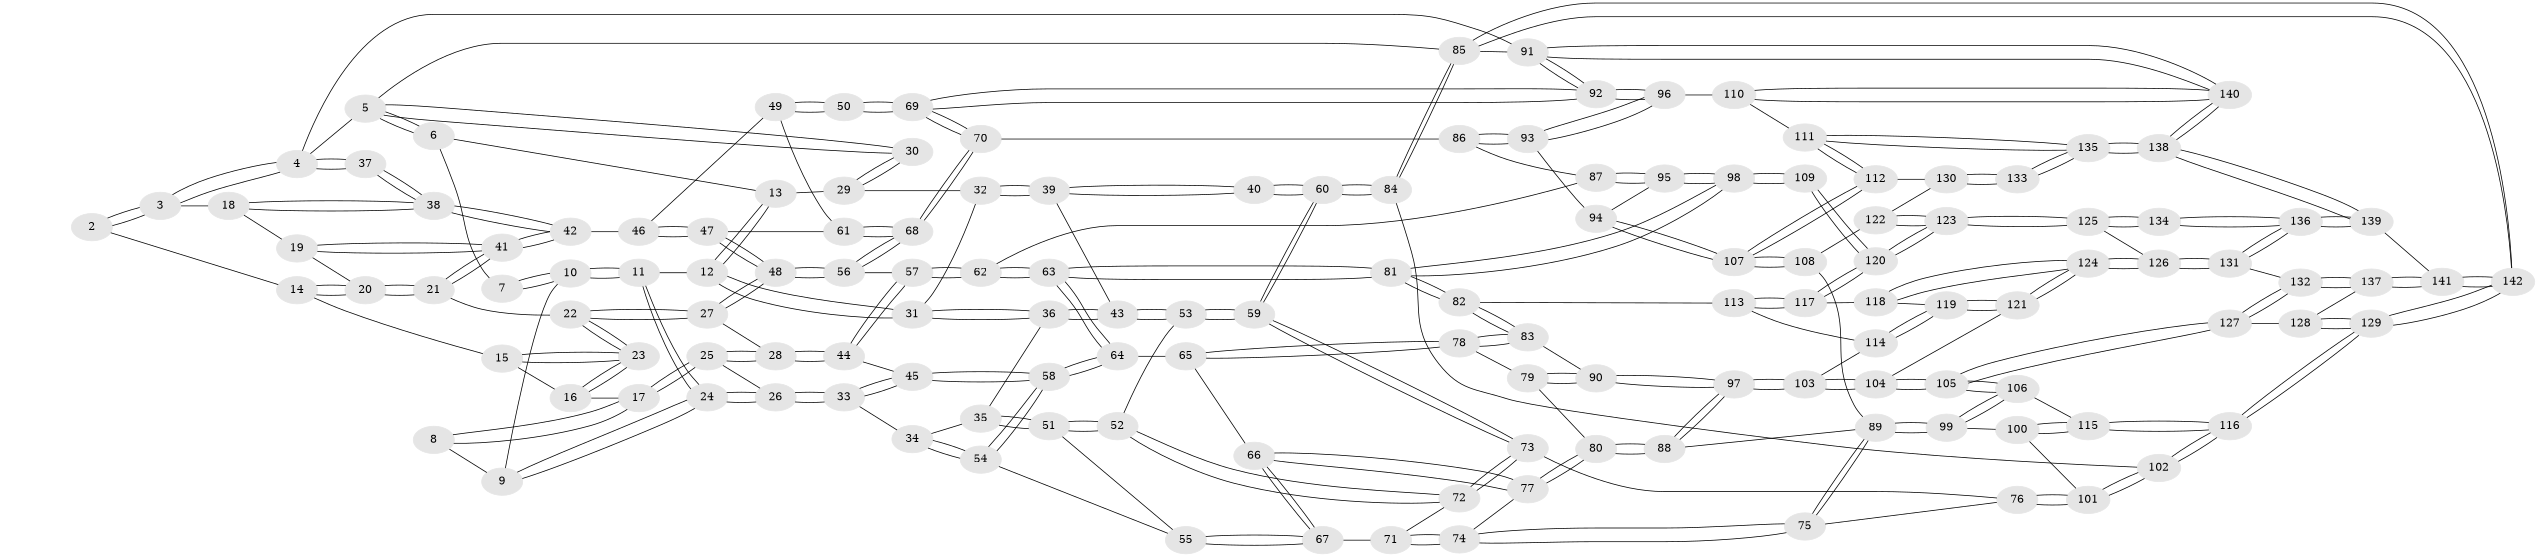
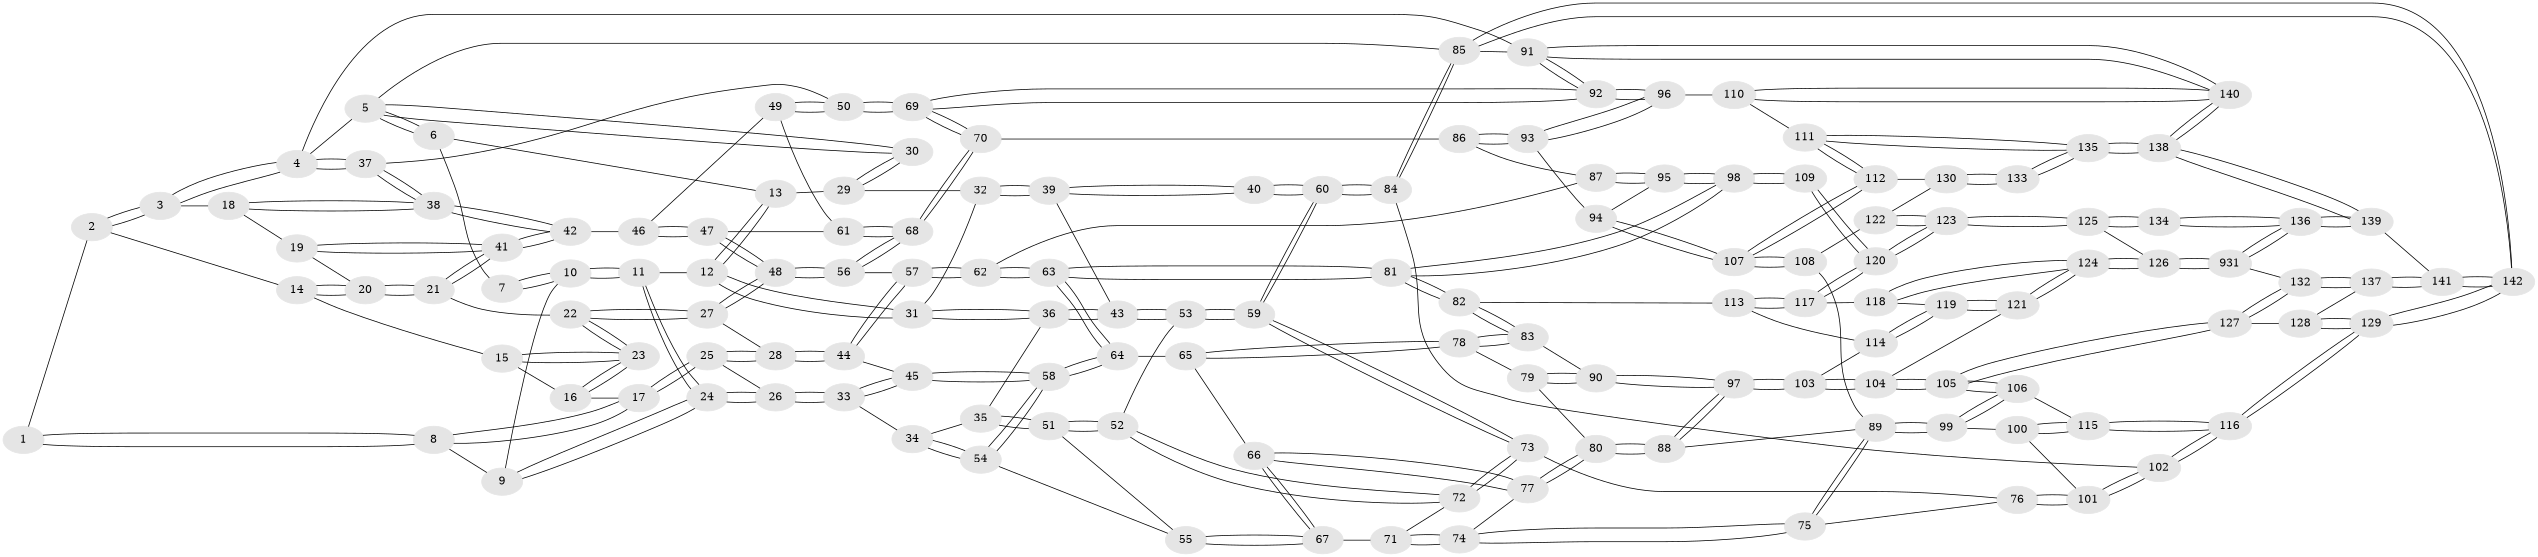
none -> (618, 115)
(2230, 264) -> (2230, 264)
none -> (24, 440)
